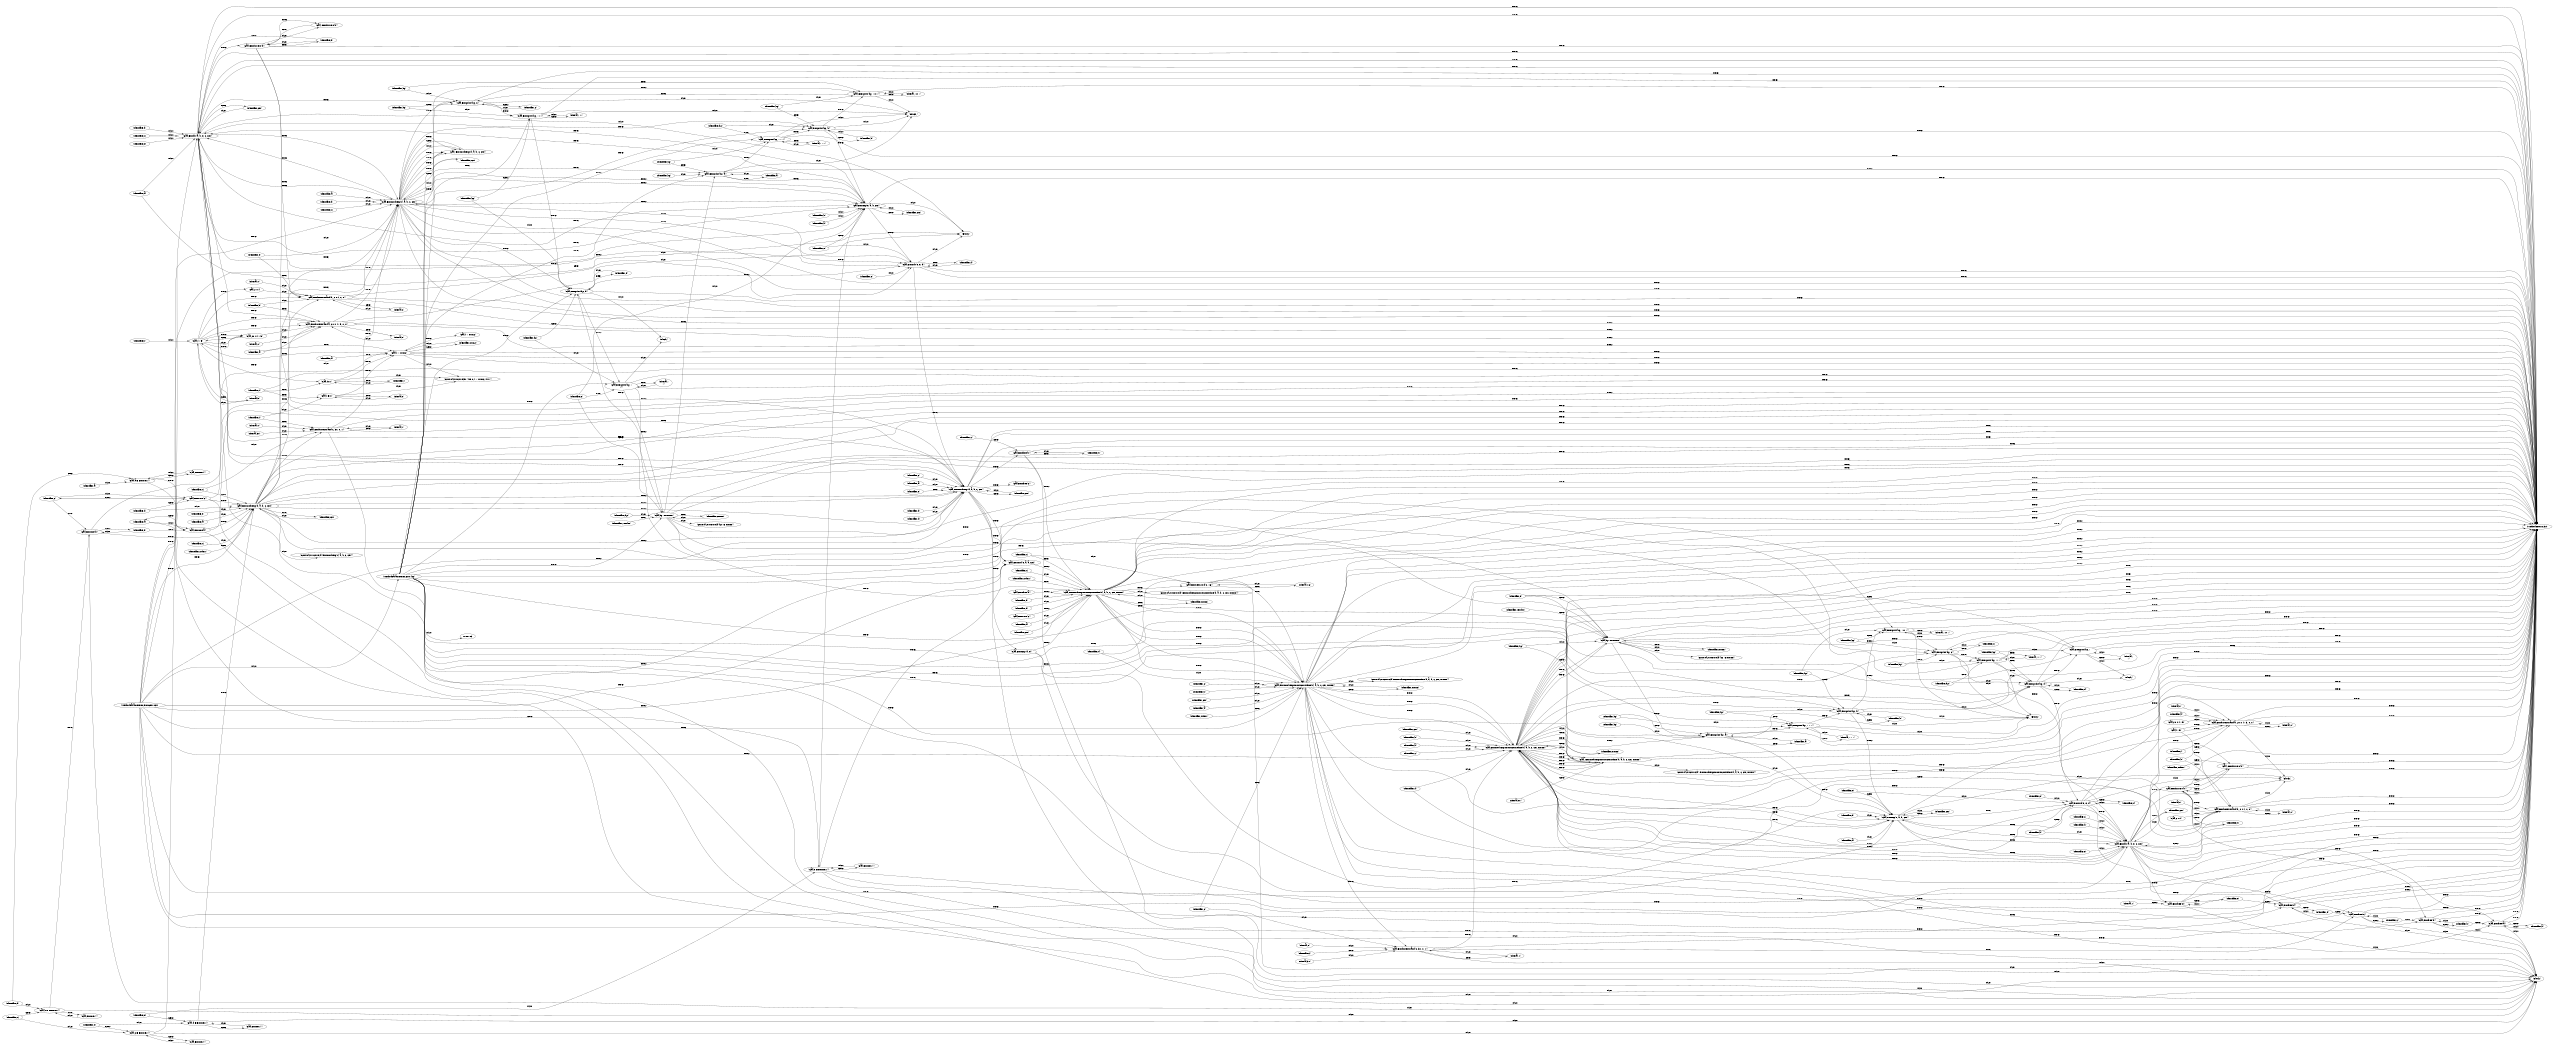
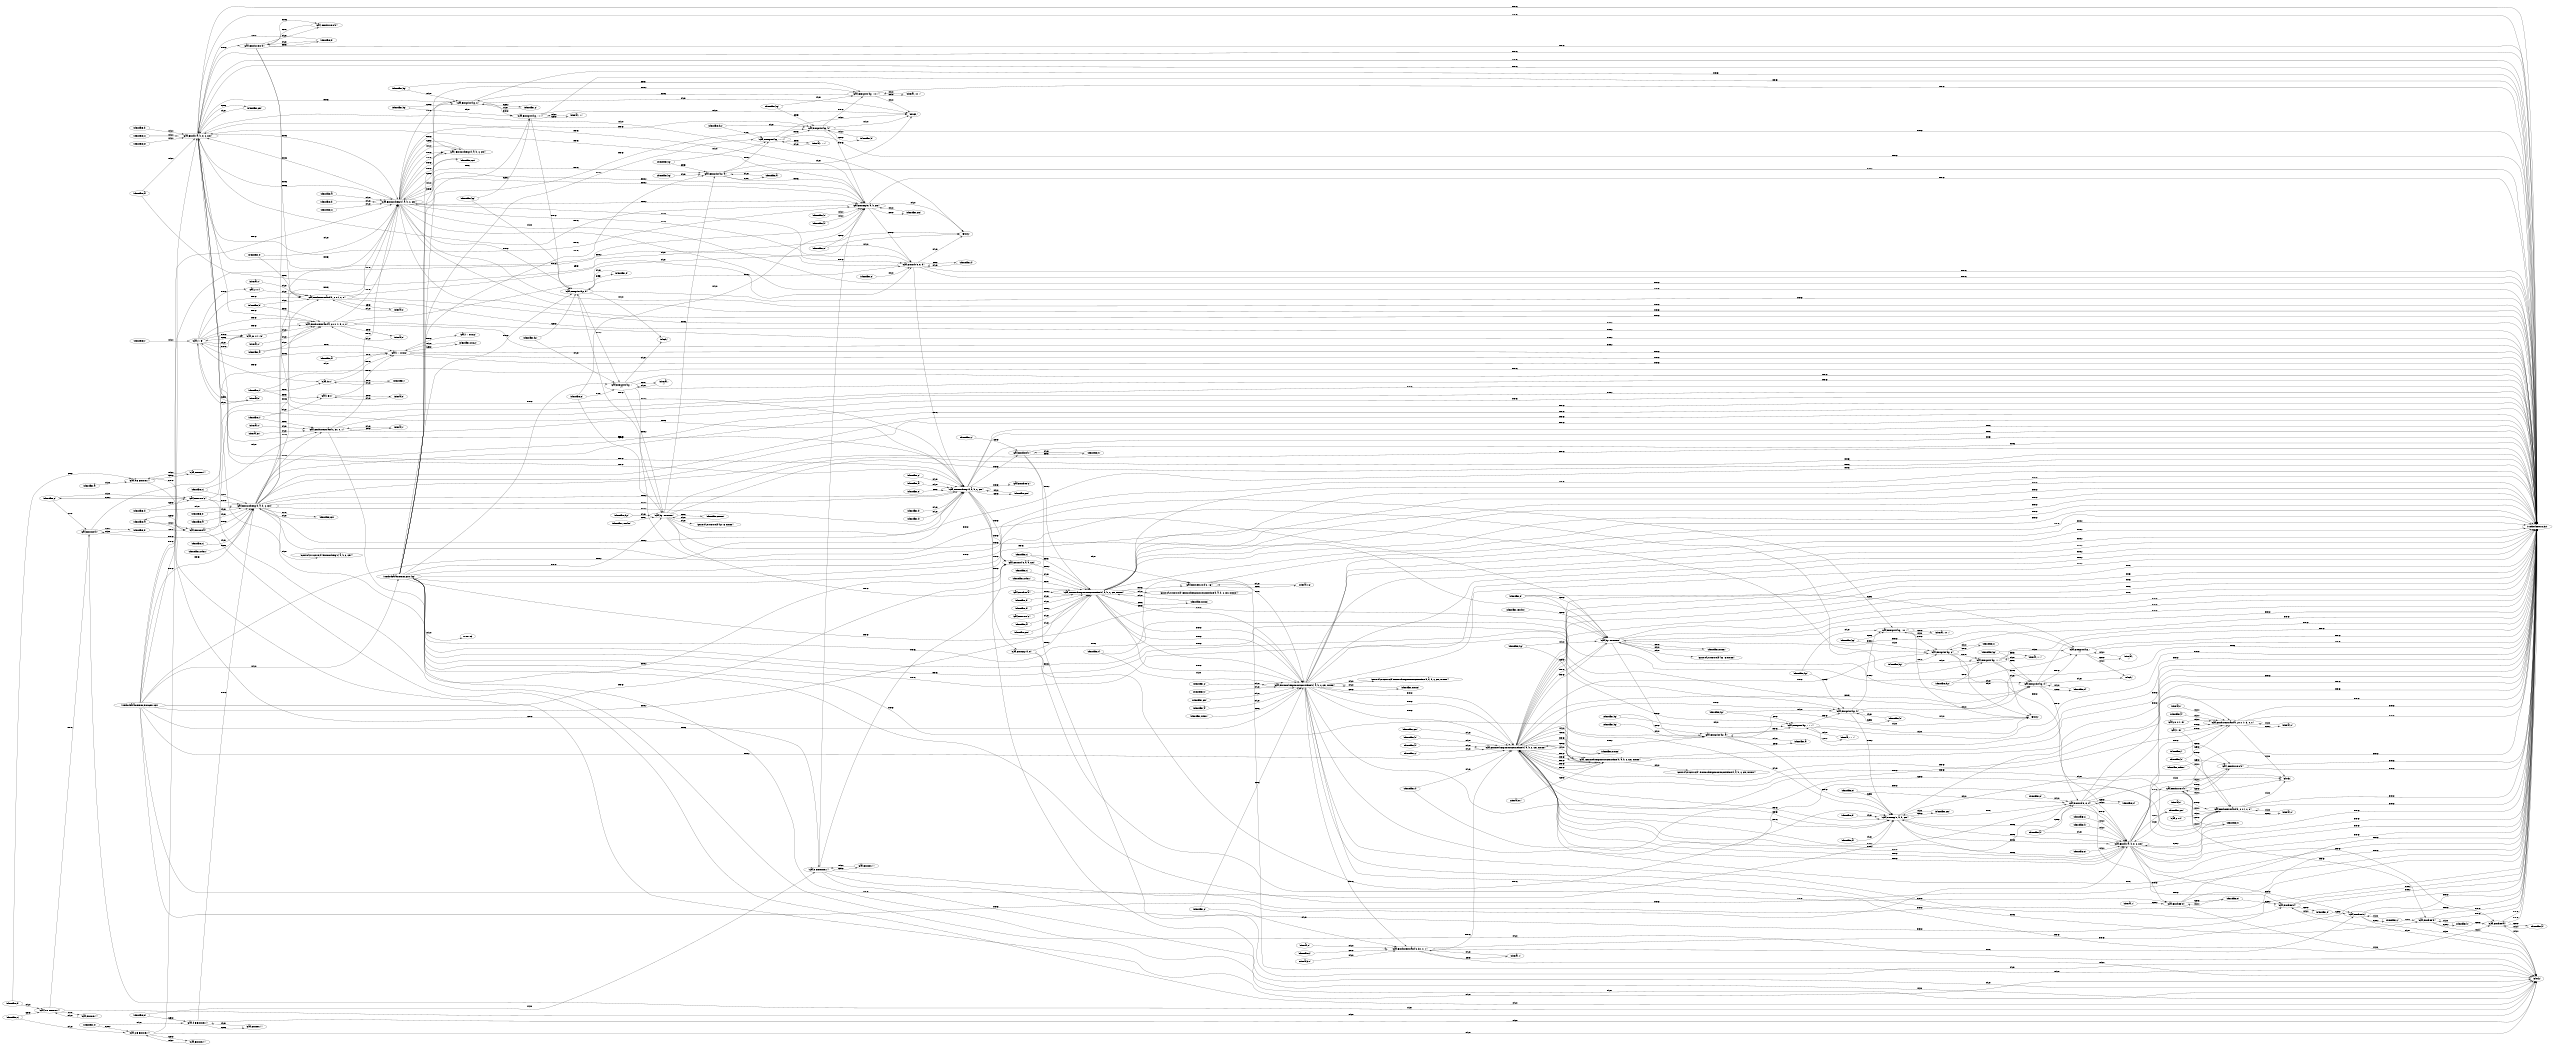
(468, 379) -> none
(1408, 931) -> none
